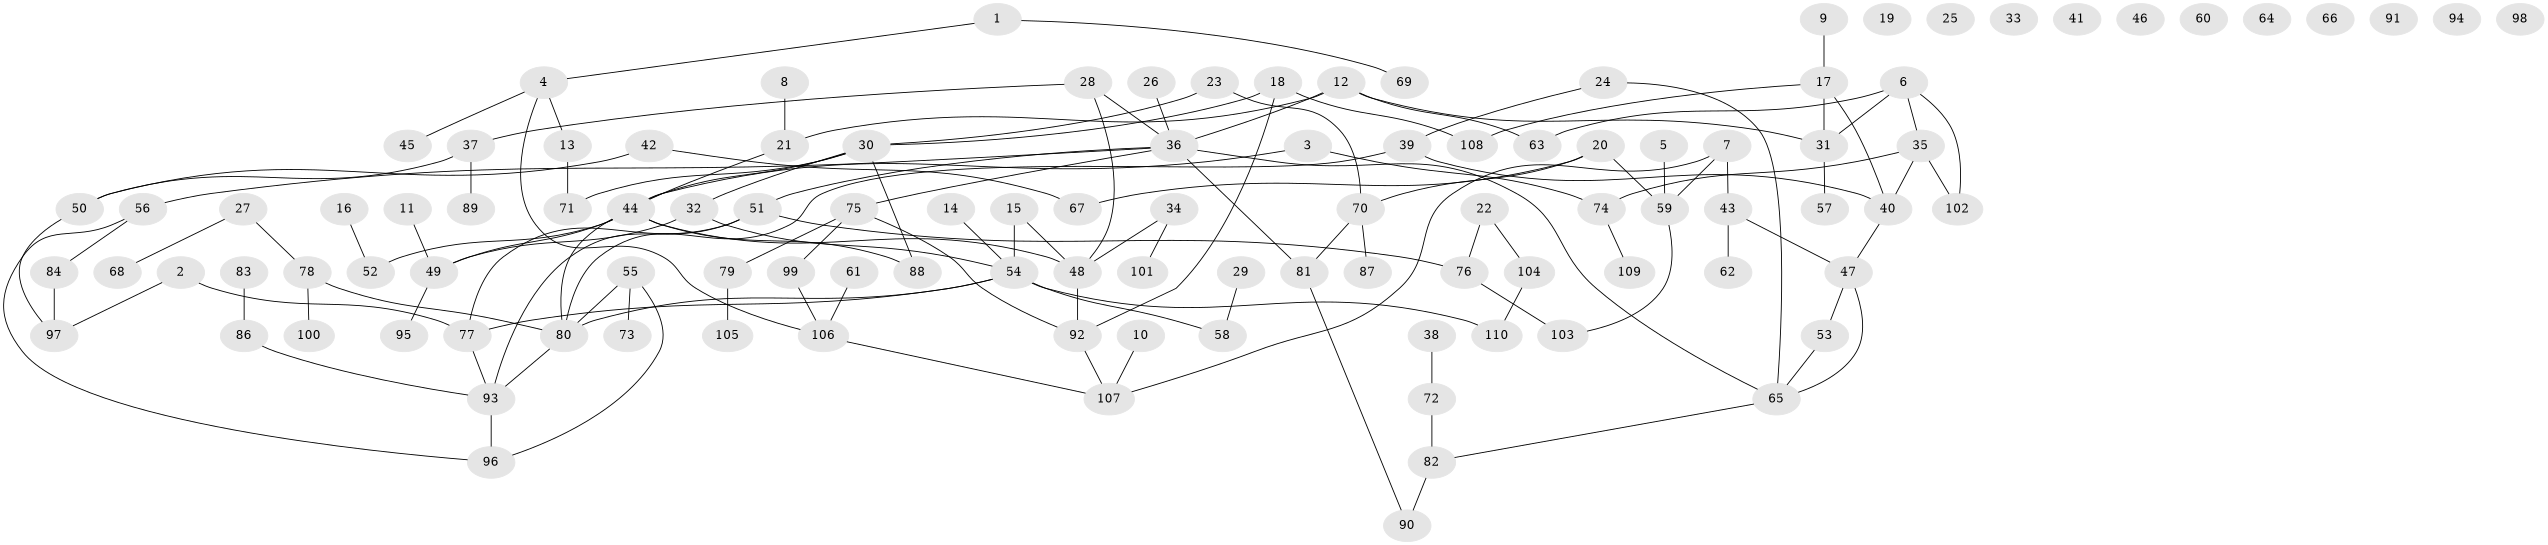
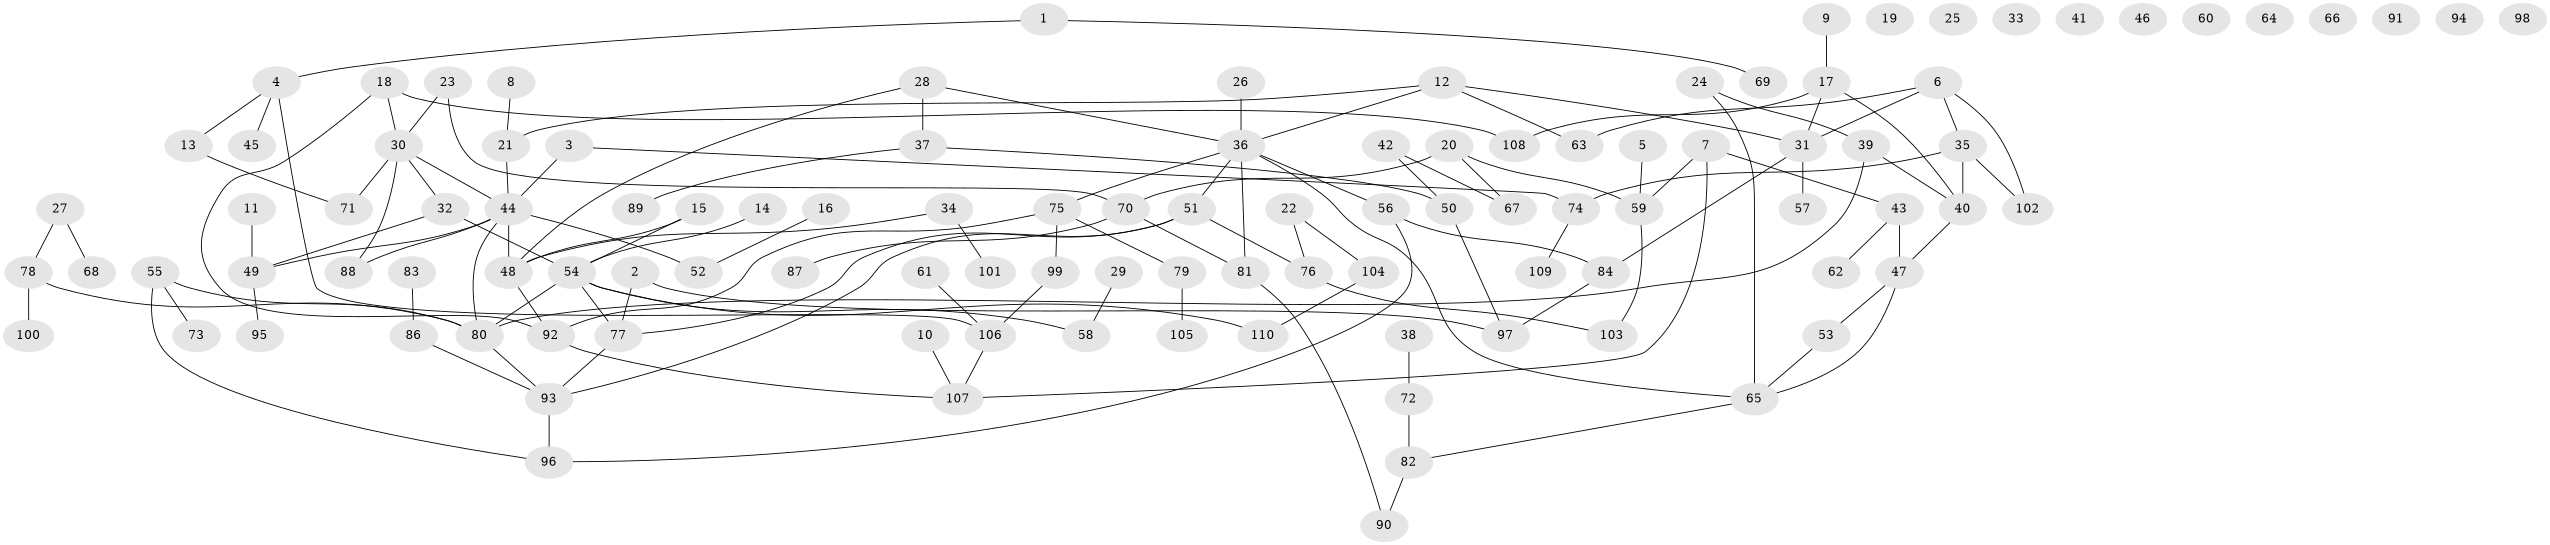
none -> (1712, 204)
